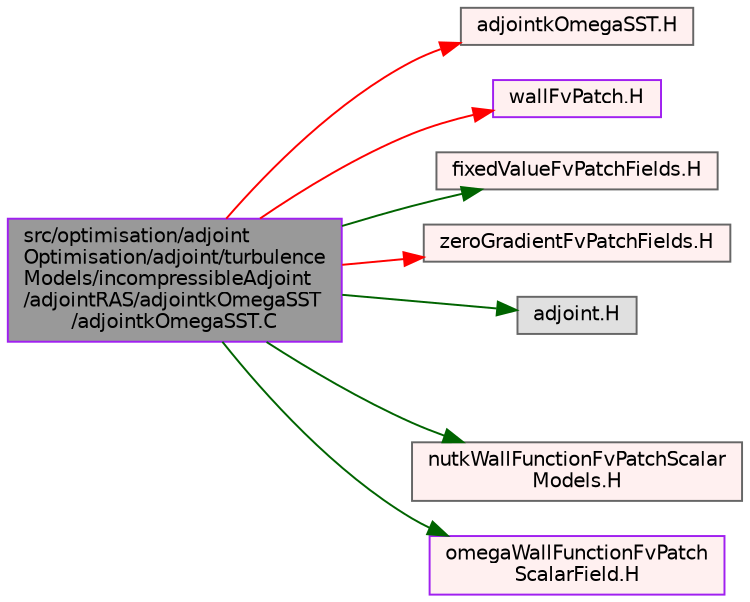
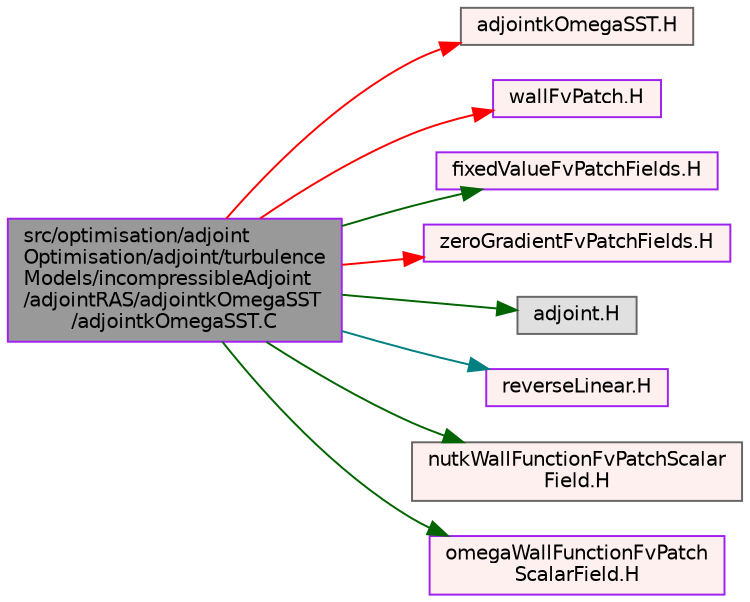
(577, 171) -> (577, 171)
(577, 243) -> (577, 243)
none -> (577, 388)
(577, 472) -> (577, 472)
